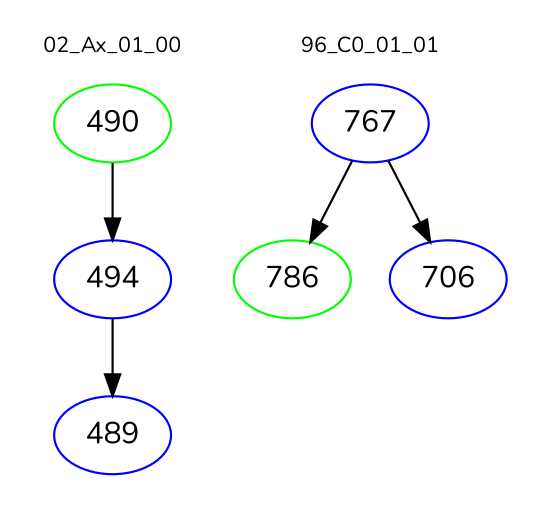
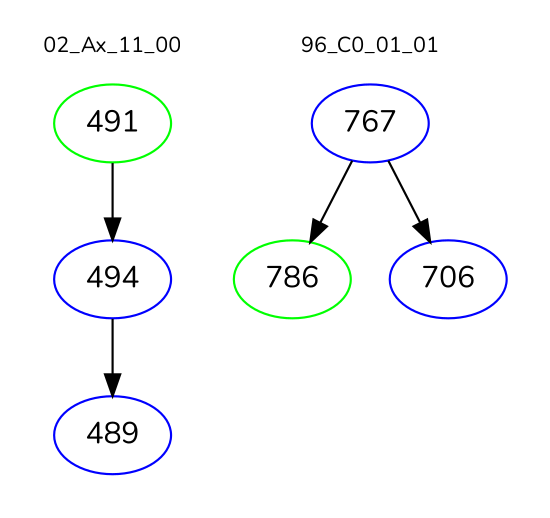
(113, 47) -> (113, 47)
(113, 123) -> (113, 123)
